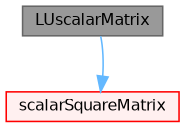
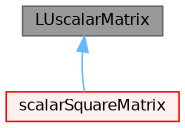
(103, 56) -> (82, 72)
